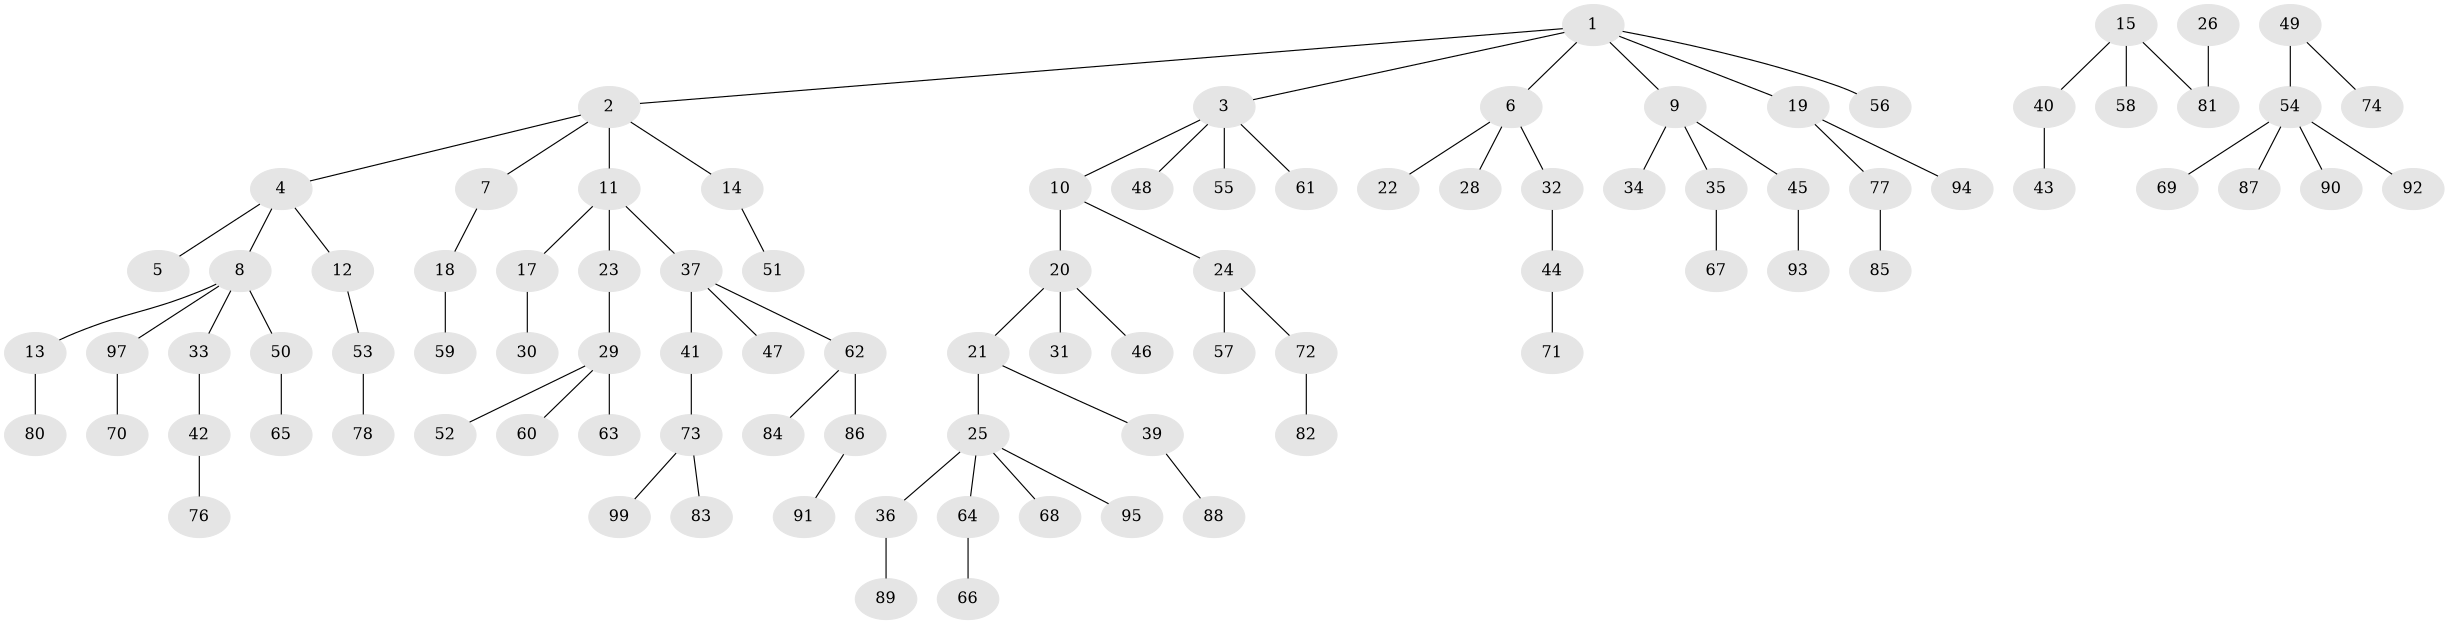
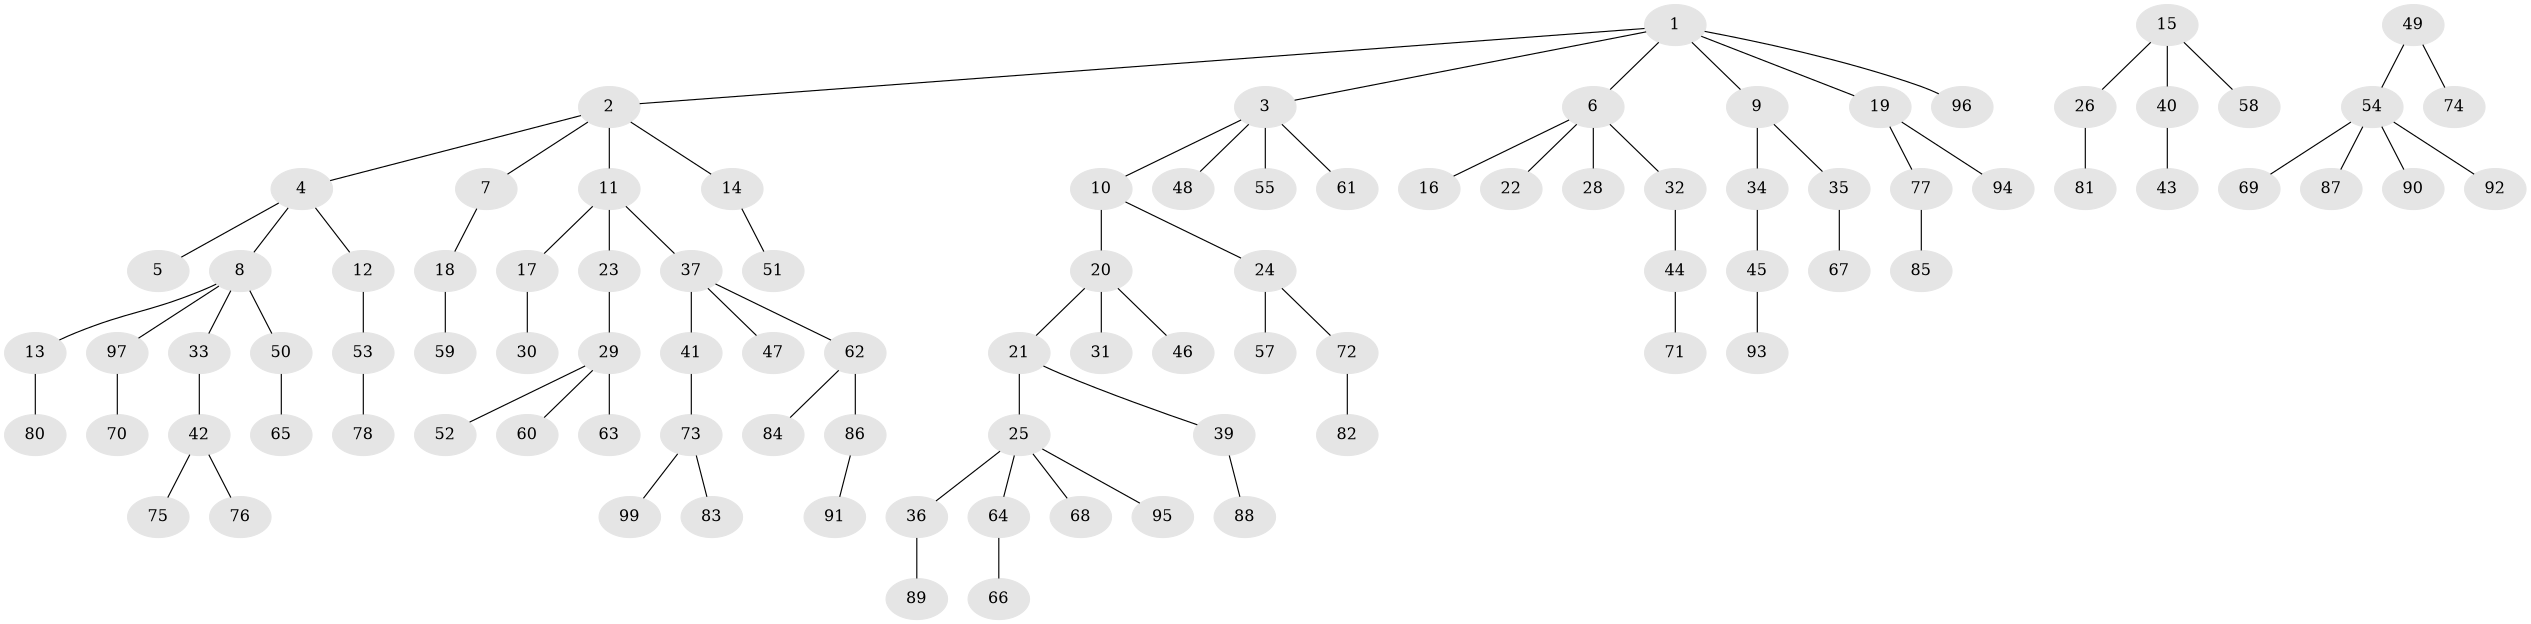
(2167, 66) -> (2126, 66)
(1880, 107) -> (1962, 107)
(1737, 148) -> (1757, 230)
none -> (1429, 189)
none -> (158, 517)
